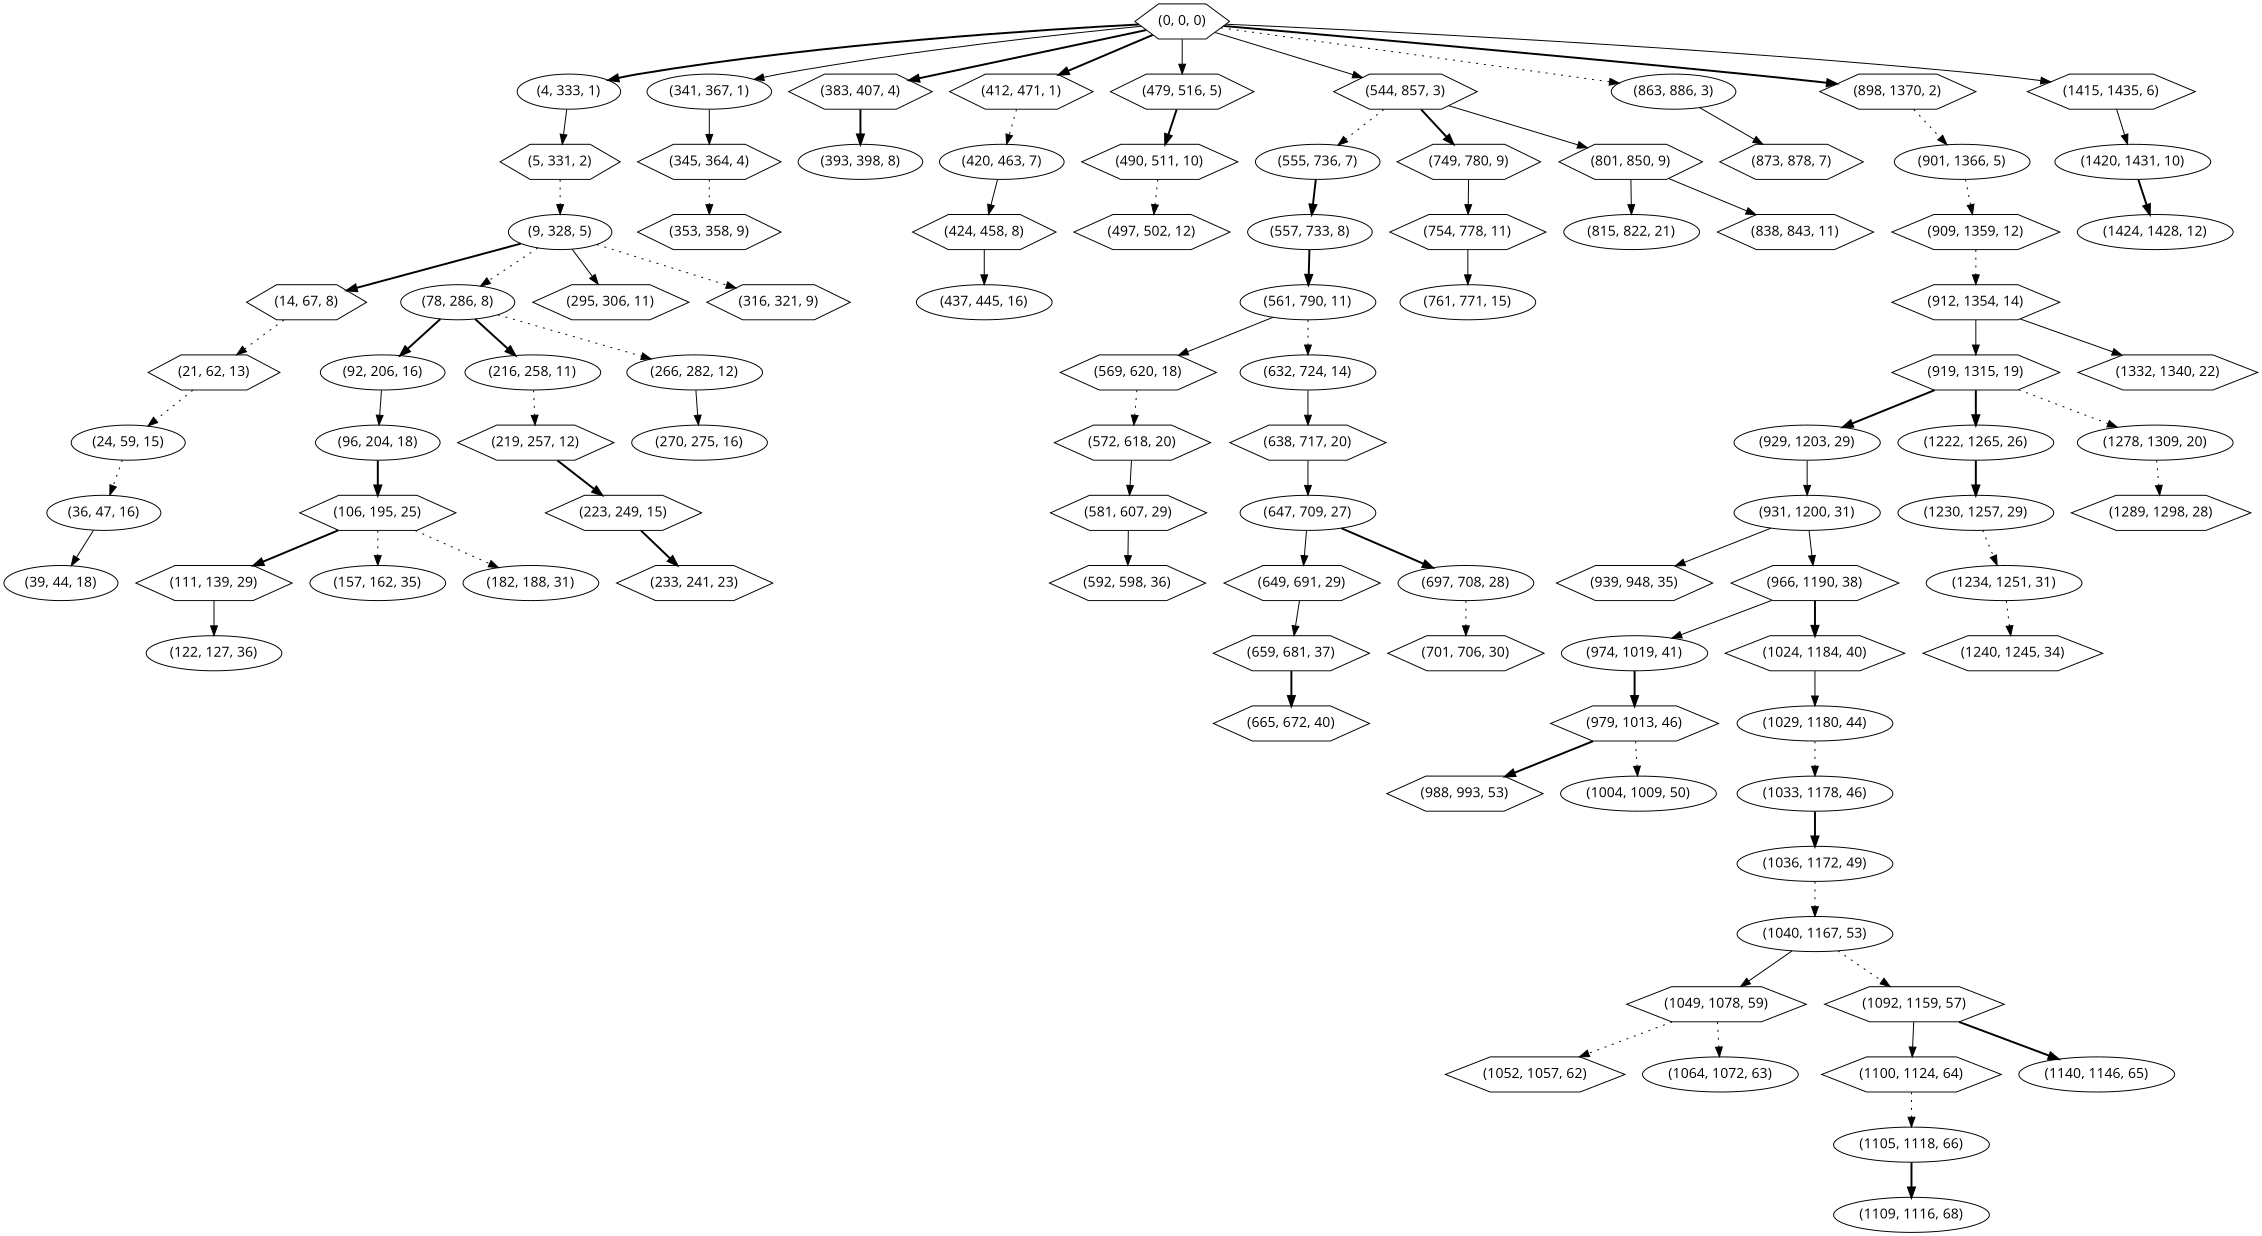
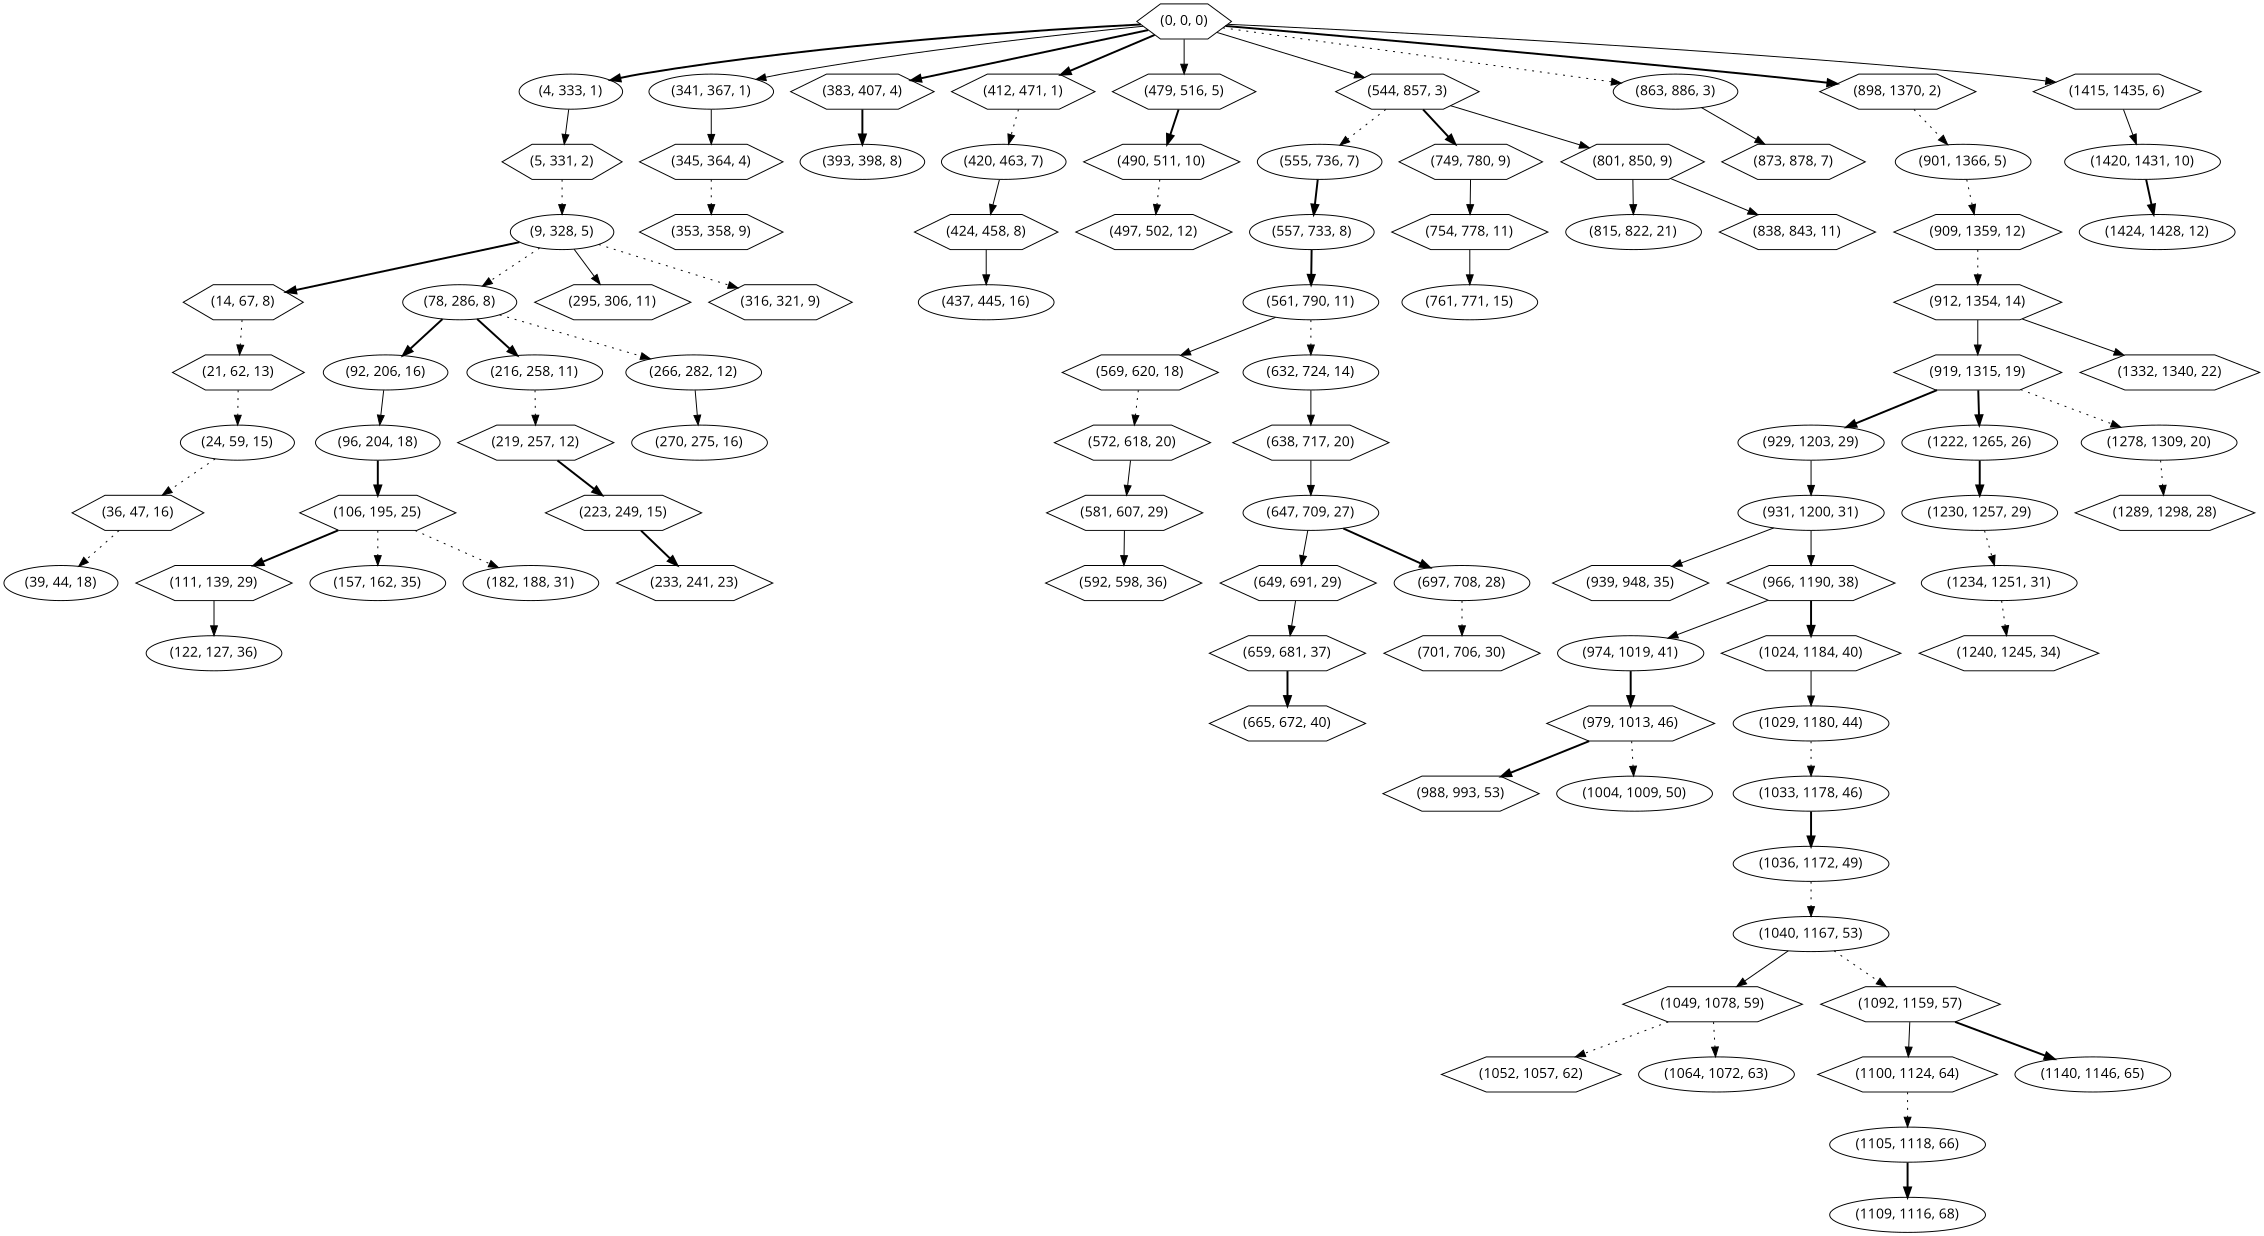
(104, 513) -> (138, 513)
(85, 544) -> (103, 545)
